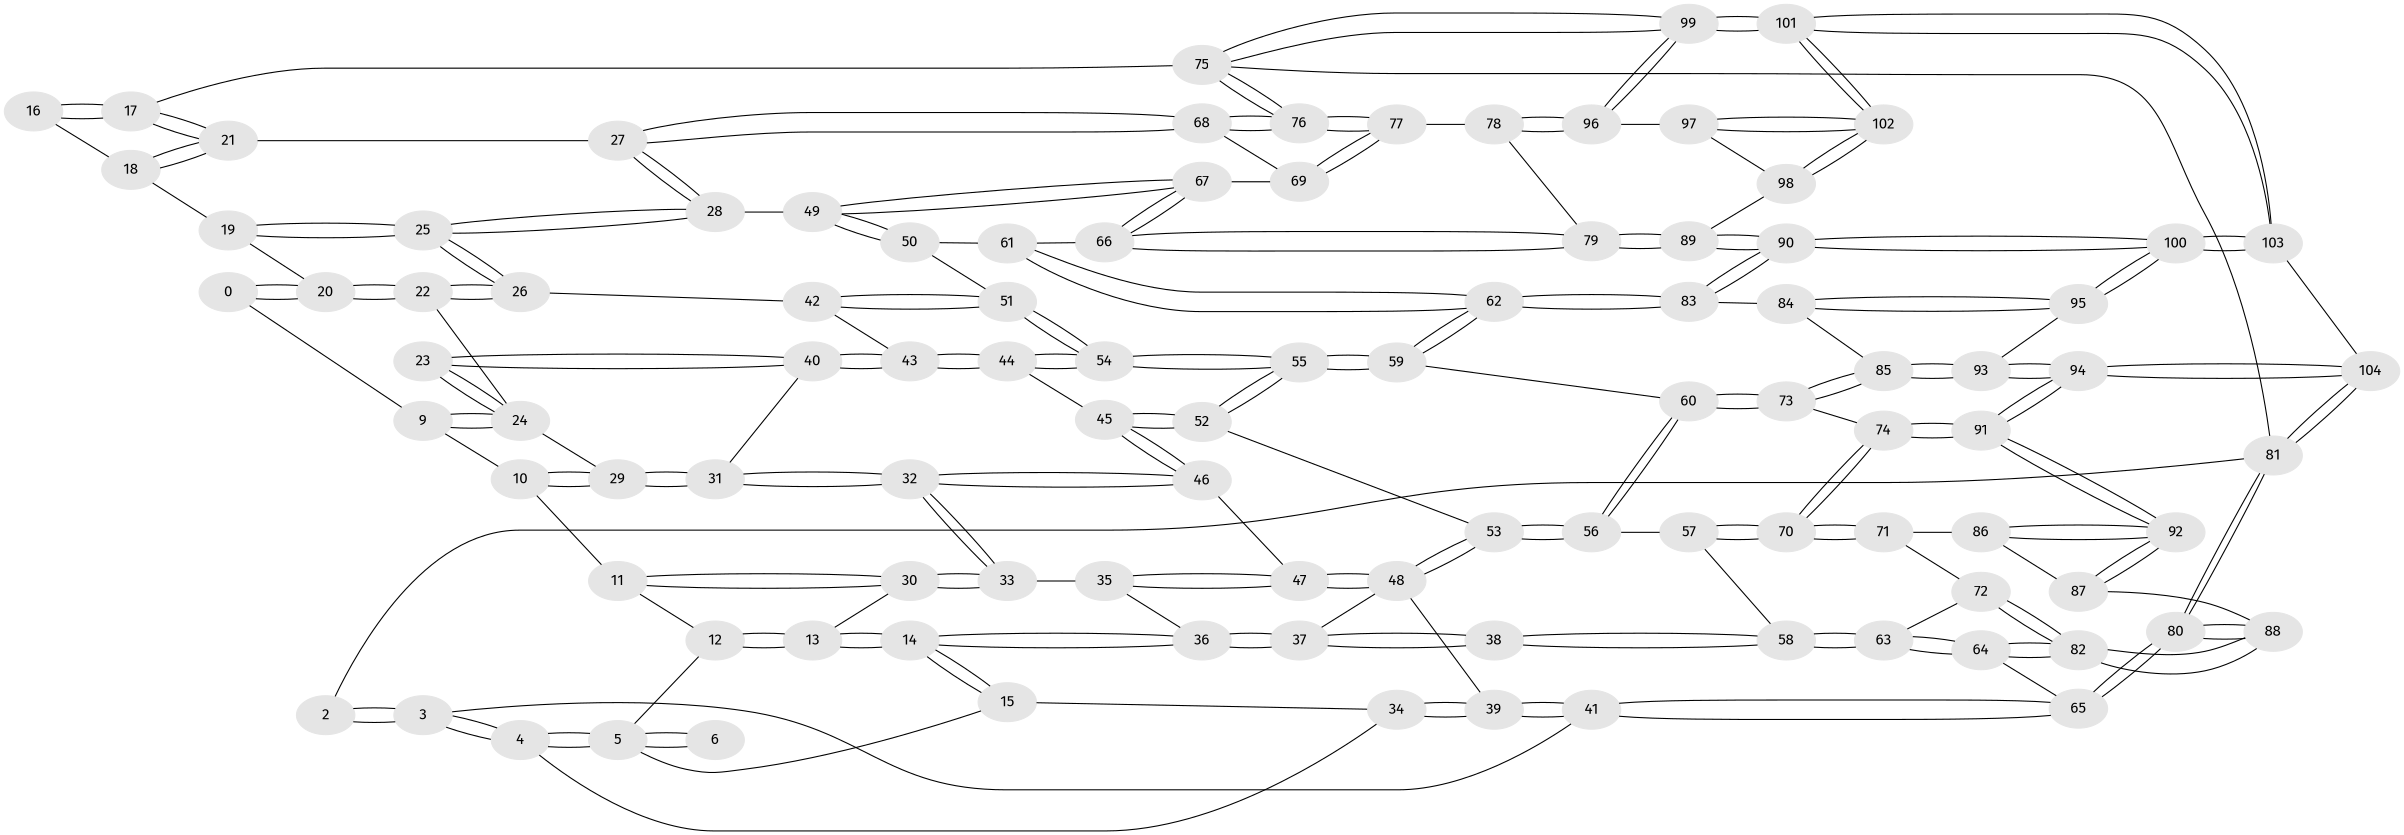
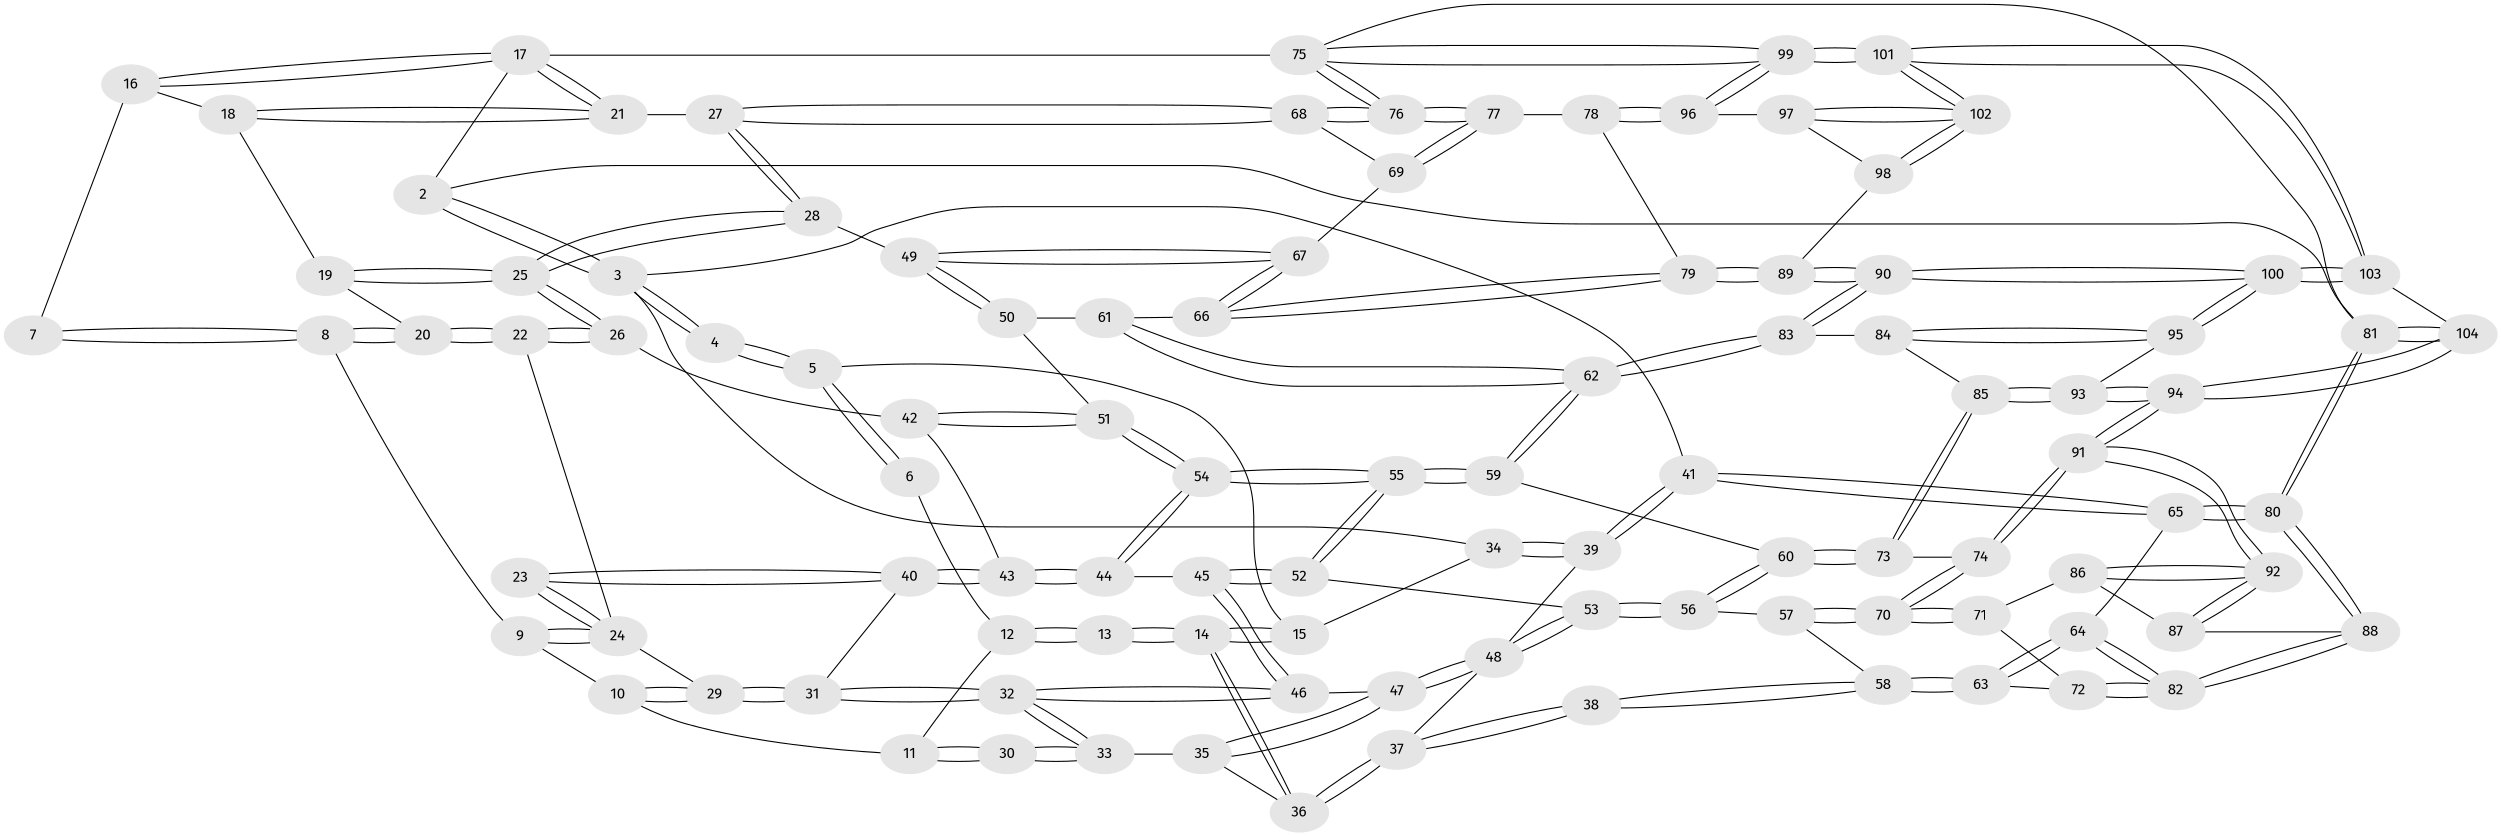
none -> (468, 130)
(228, 292) -> (326, 335)
none -> (34, 335)
(861, 611) -> none
(667, 690) -> (950, 560)
(961, 831) -> (1003, 527)
